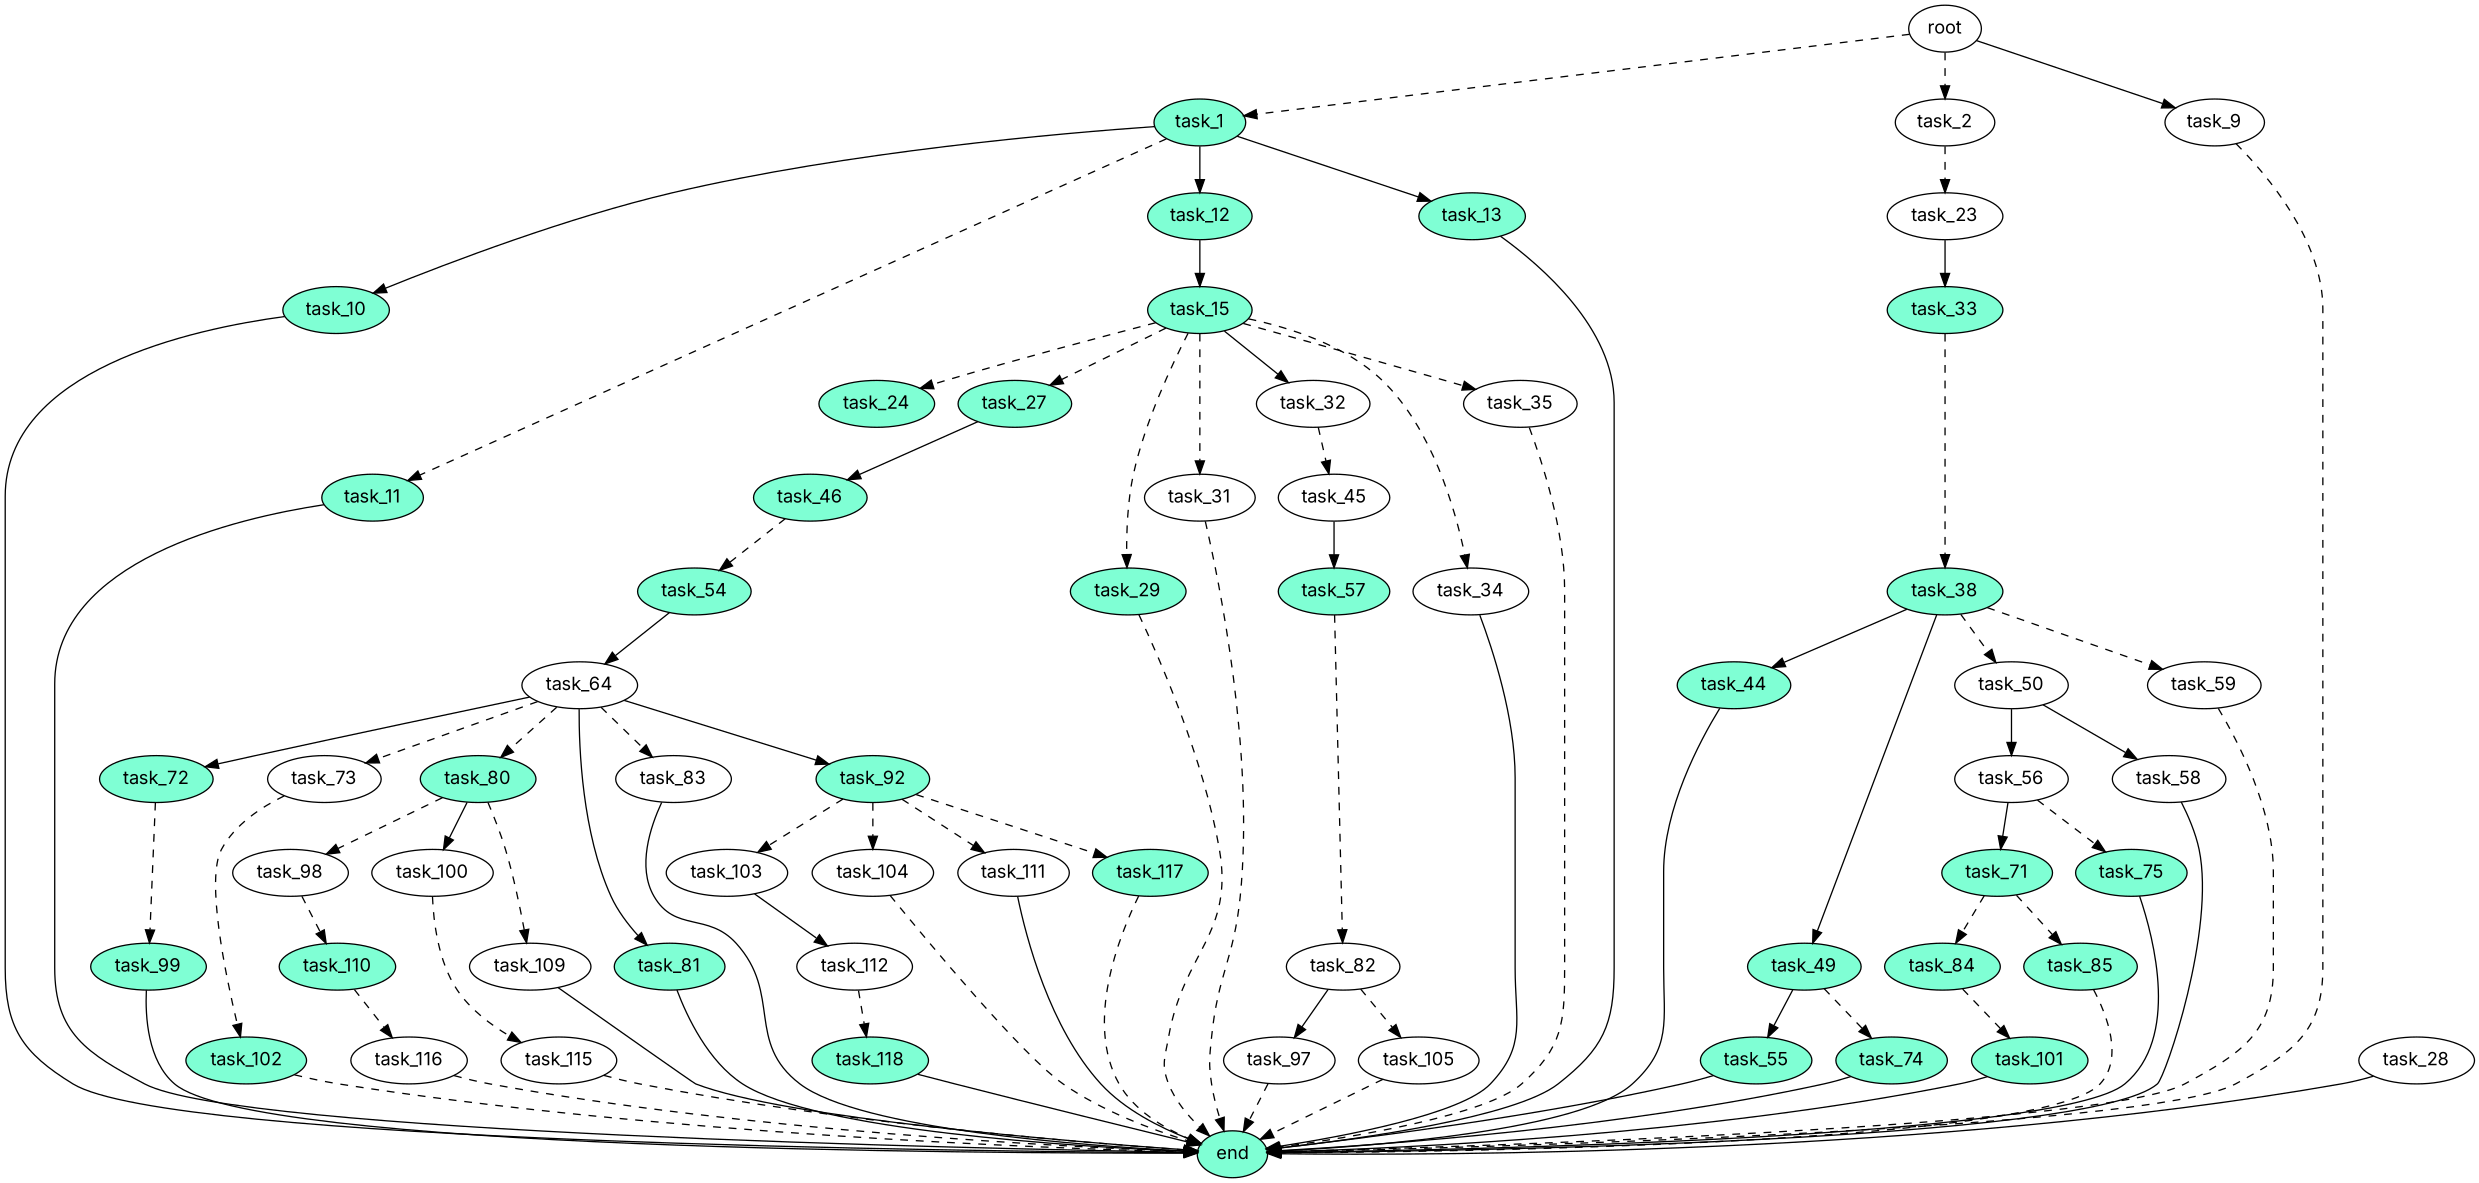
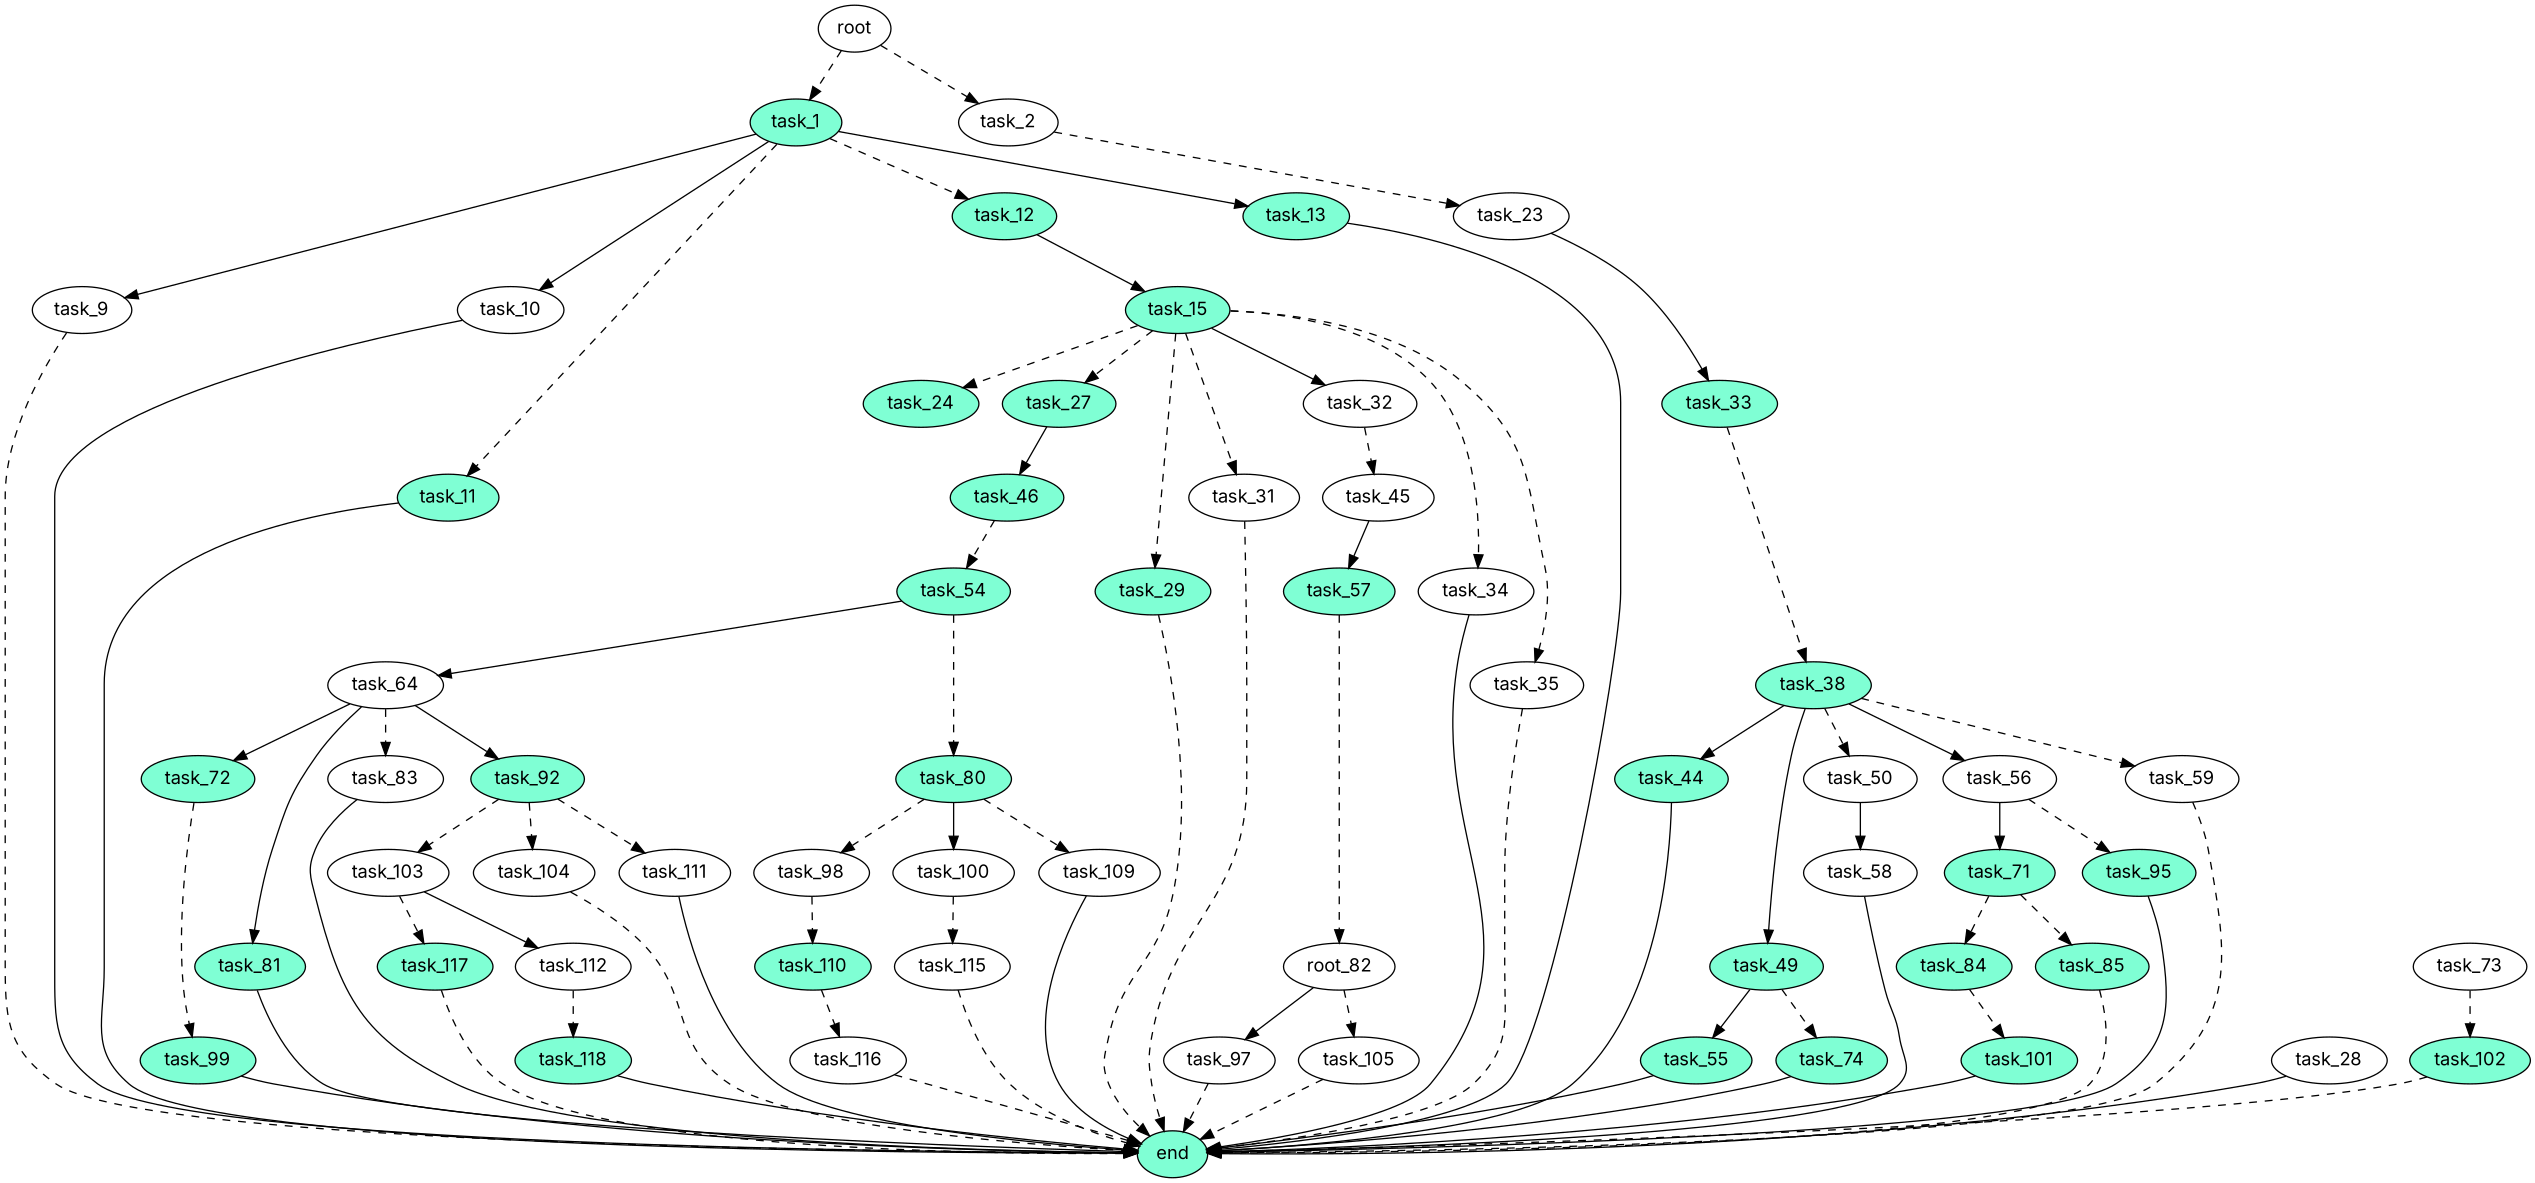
(2070, 72) -> (447, 214)
(1200, 163) -> (893, 166)
(336, 310) -> (511, 310)
(2011, 726) -> (1901, 729)
(534, 728) -> (954, 679)
(458, 730) -> none
(1005, 824) -> (409, 914)
(2131, 873) -> (2139, 873)
(1343, 967) -> (1339, 967)
